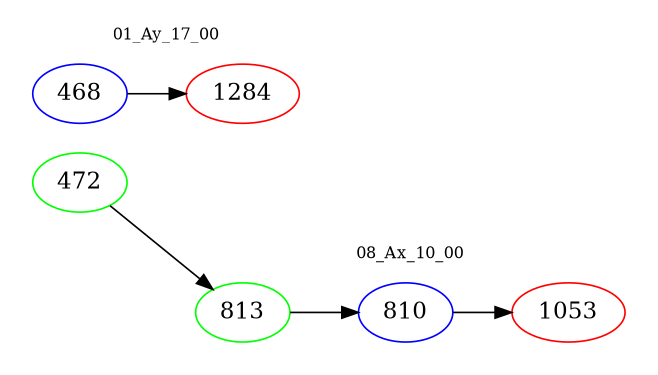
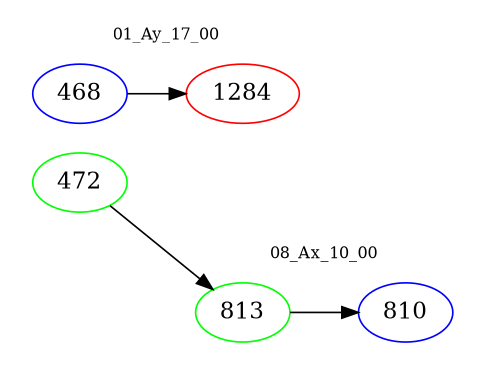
(569, 312) -> none
